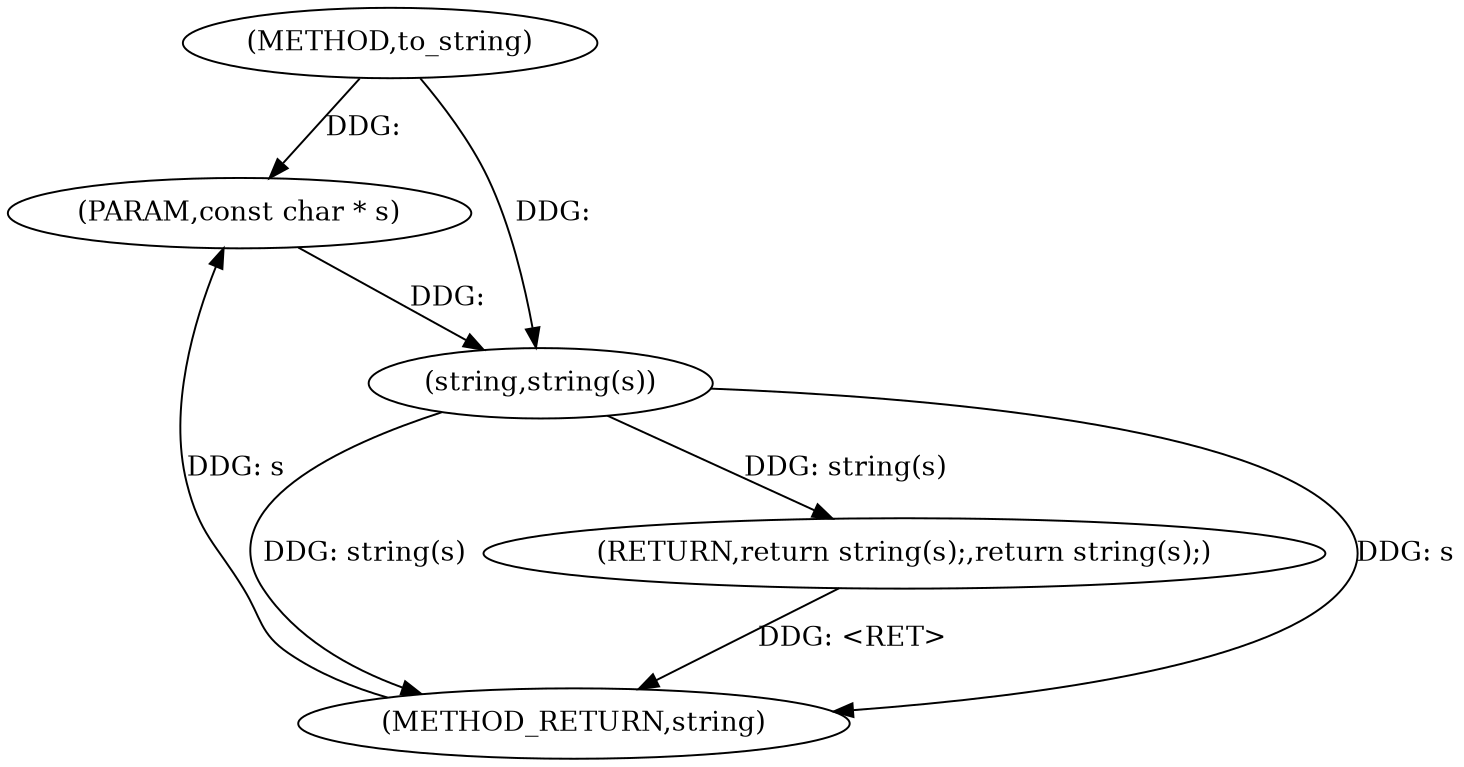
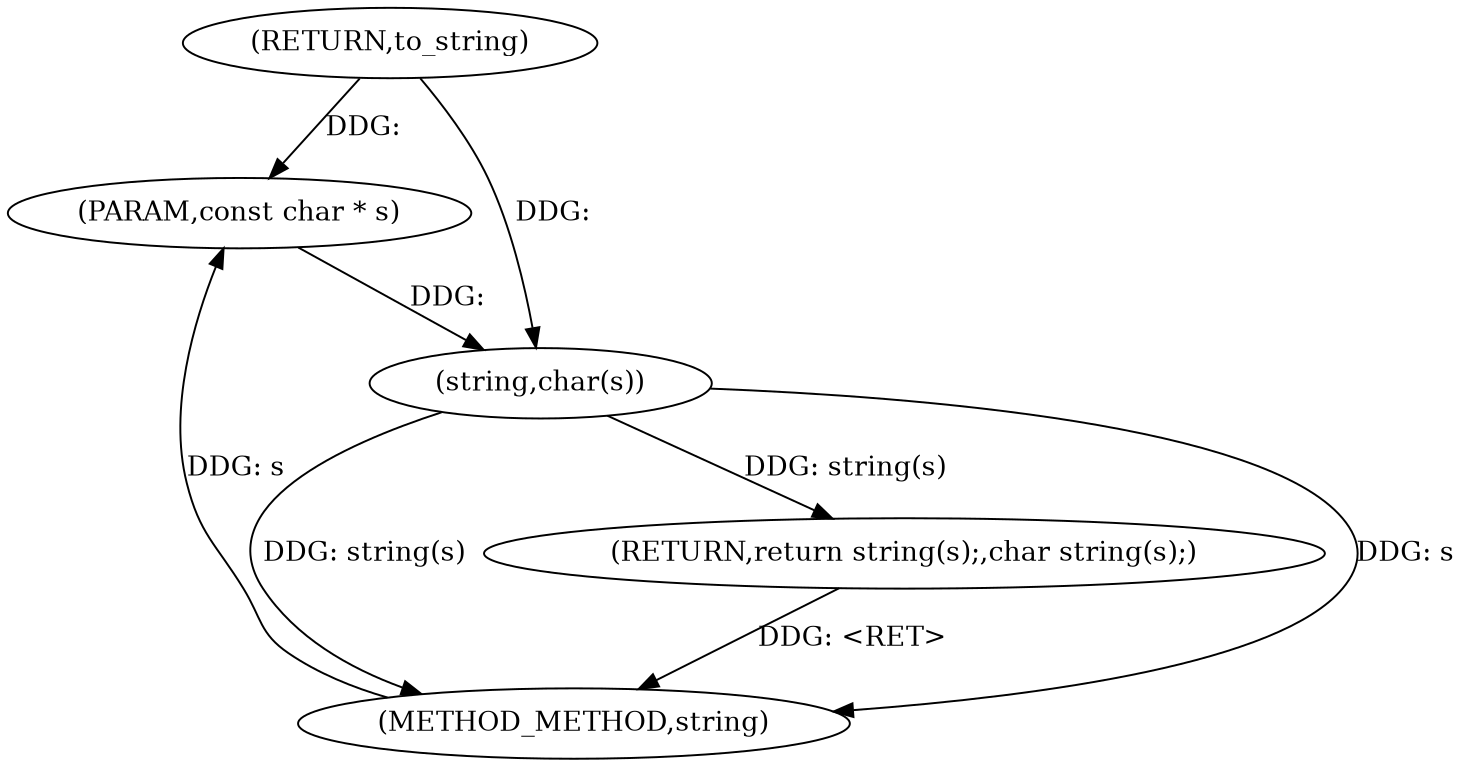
(390, 43) -> (390, 43)
(541, 383) -> (541, 383)
(904, 553) -> (904, 553)
(574, 724) -> (574, 724)
